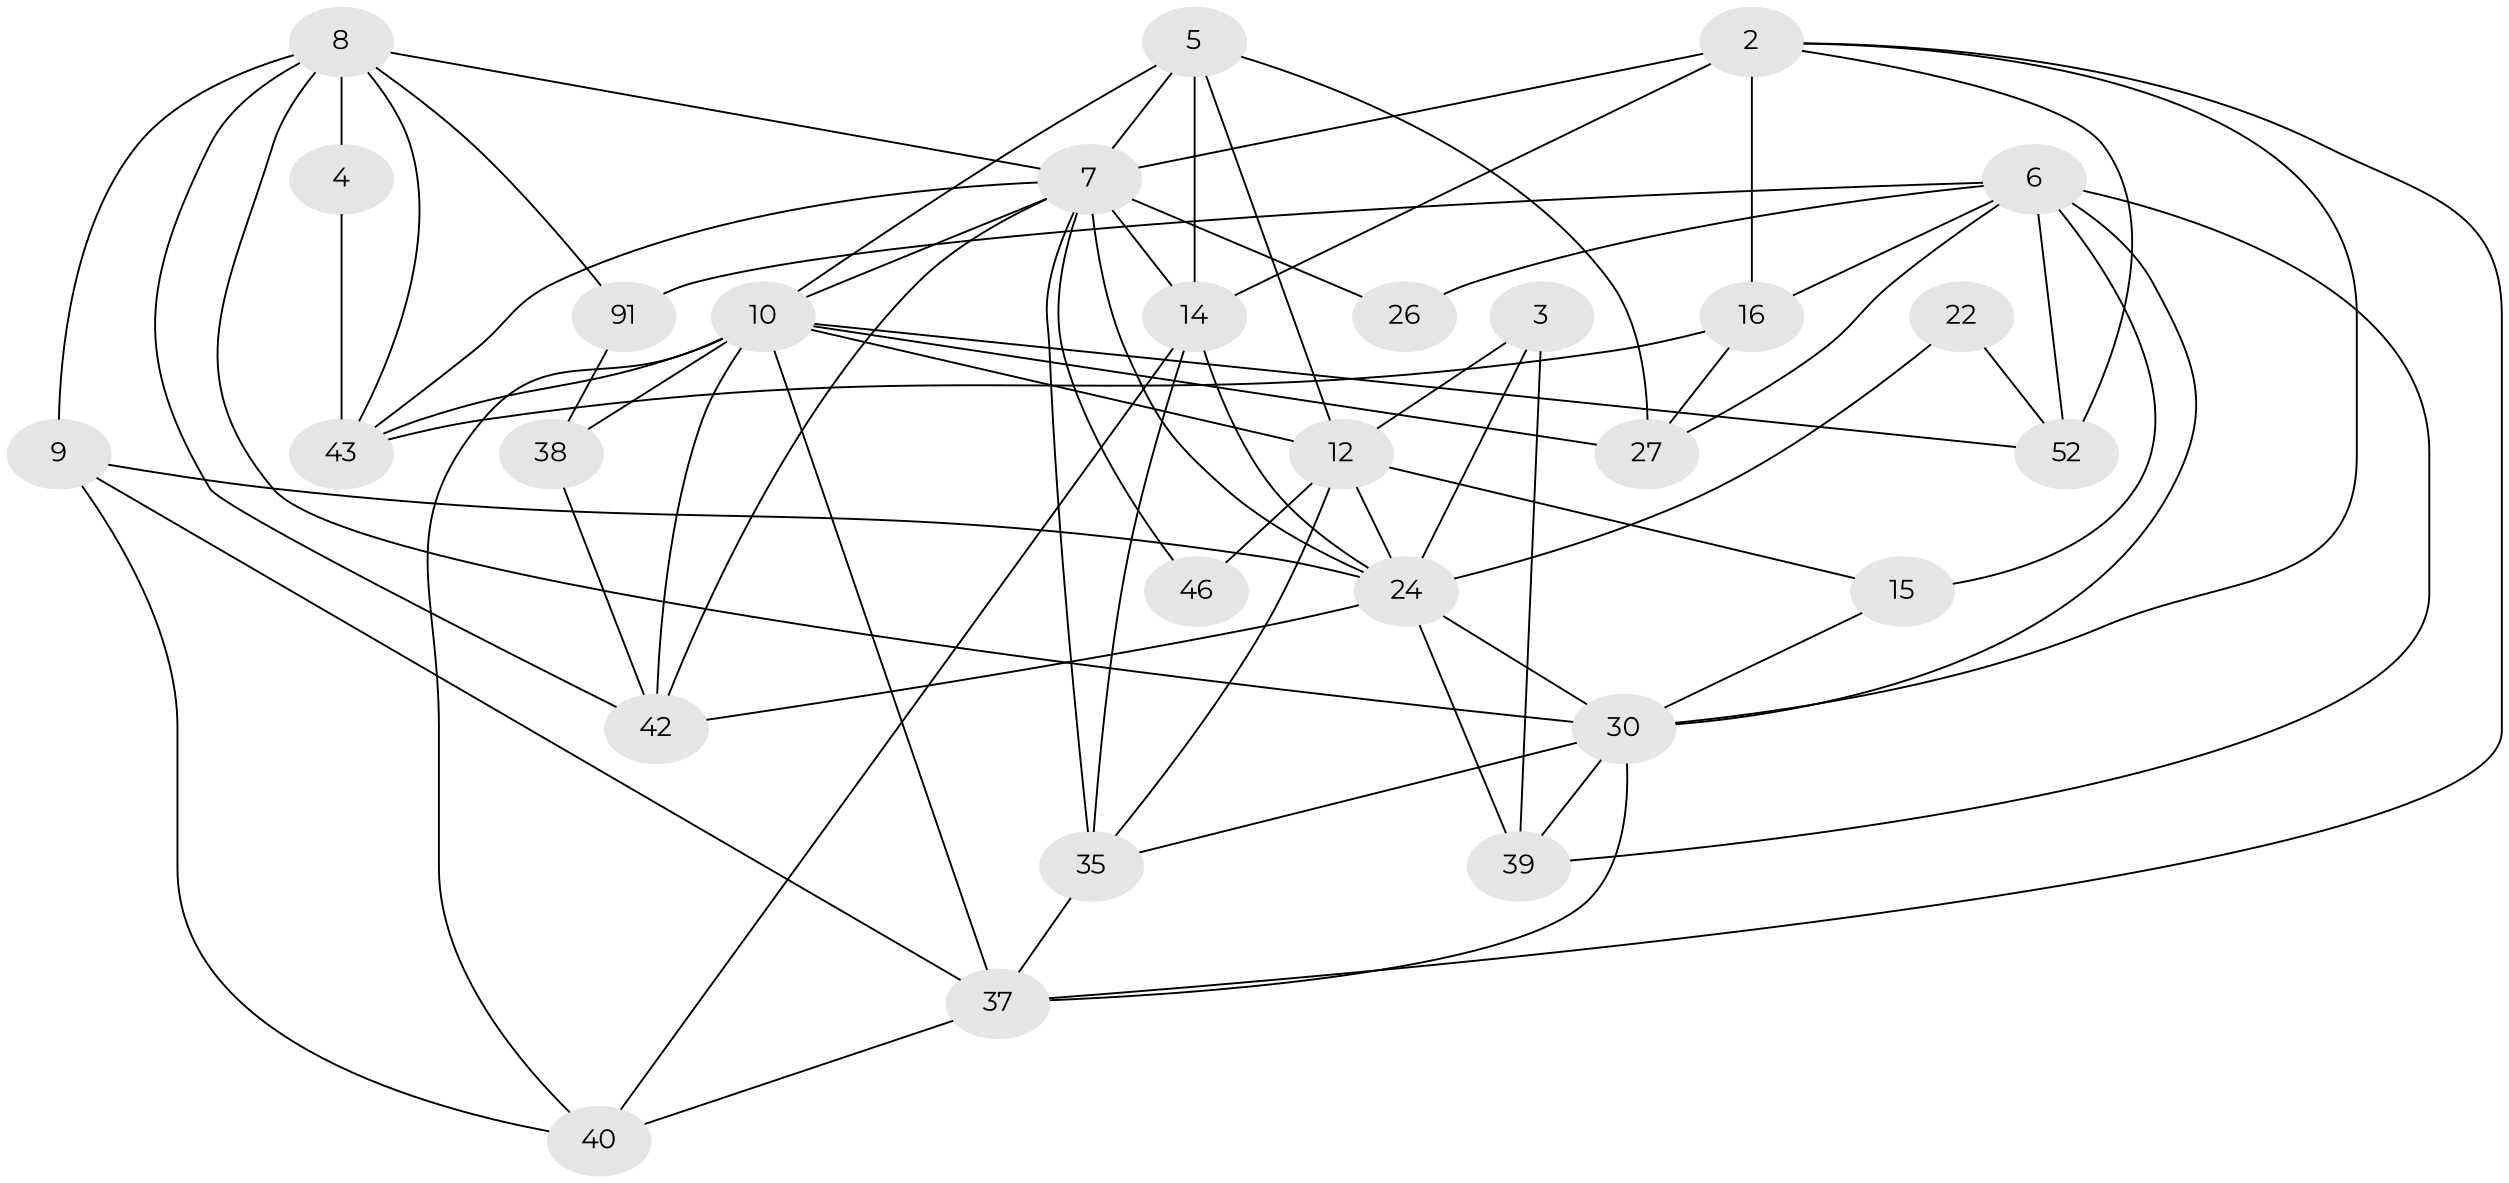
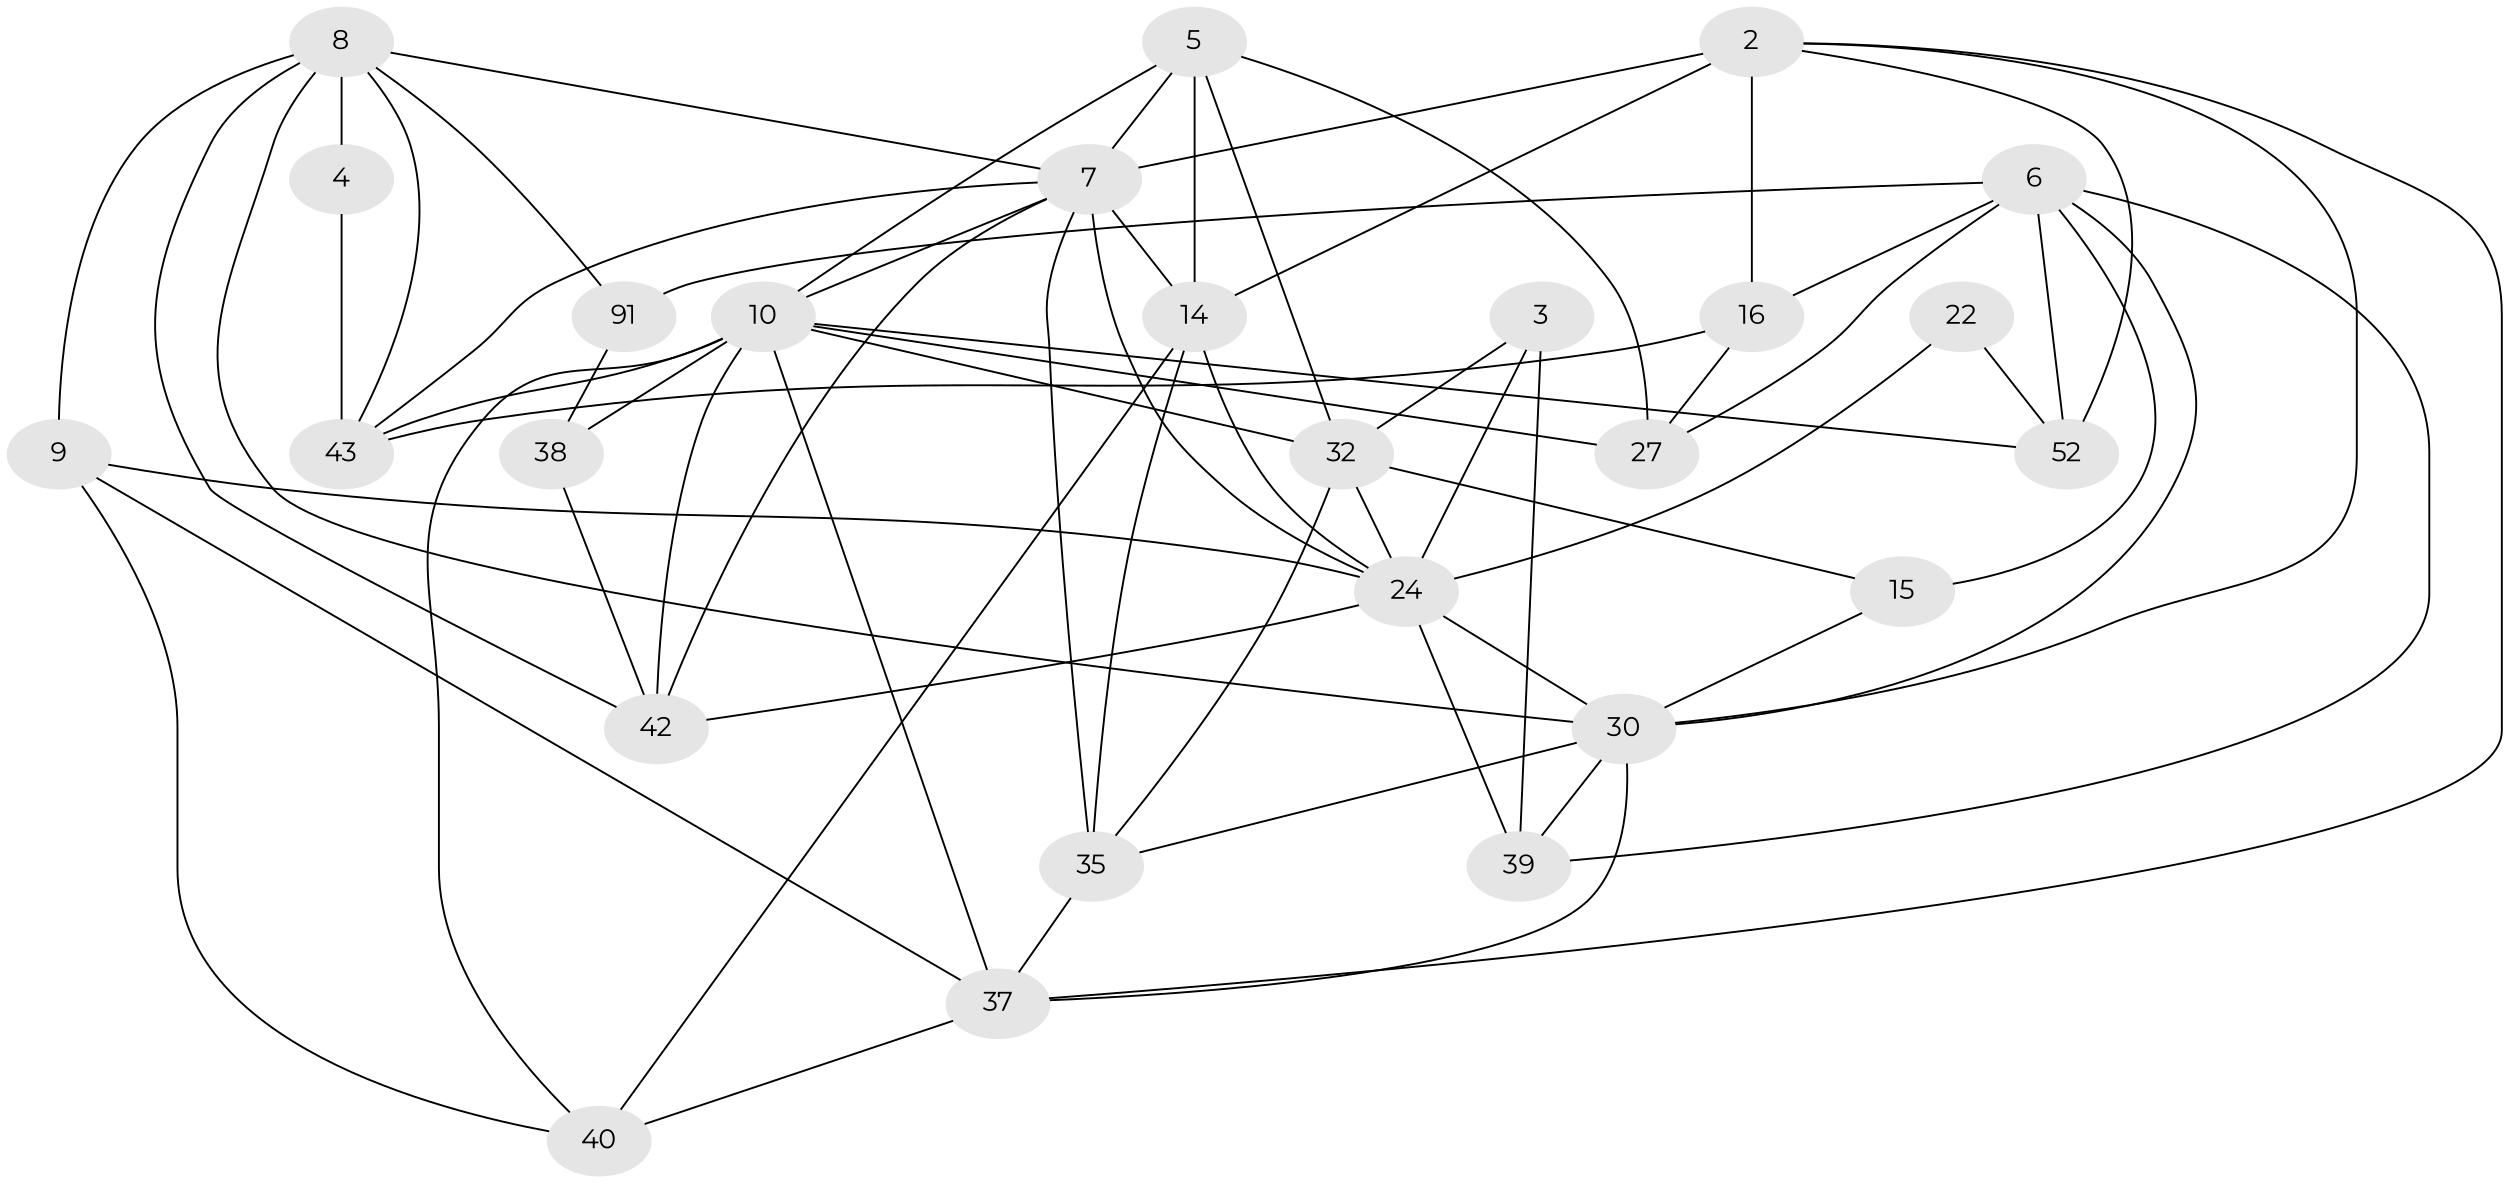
(1405, 317) -> none
(1342, 454) -> (1342, 454)
(1197, 592) -> none
